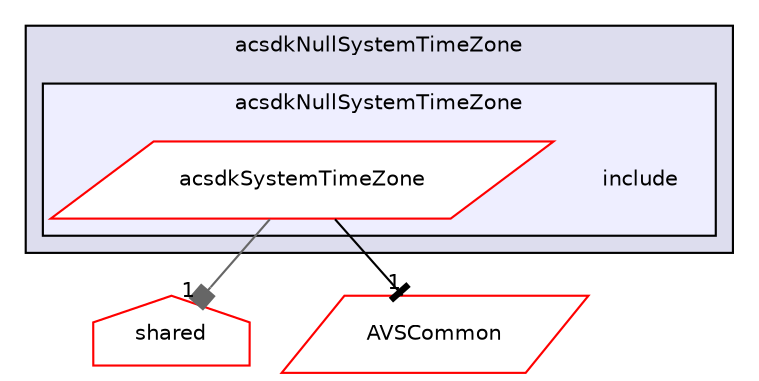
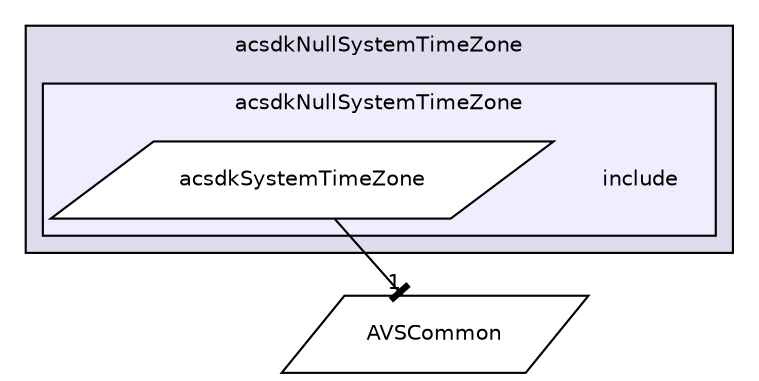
(302, 180) -> (302, 180)
(171, 334) -> none
(435, 334) -> (435, 334)
